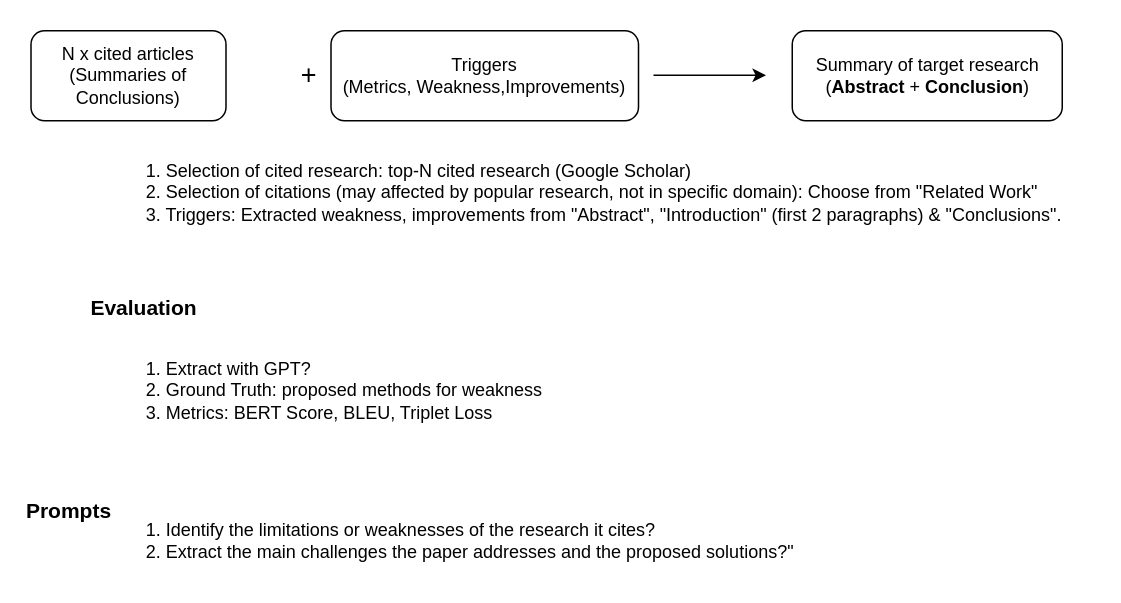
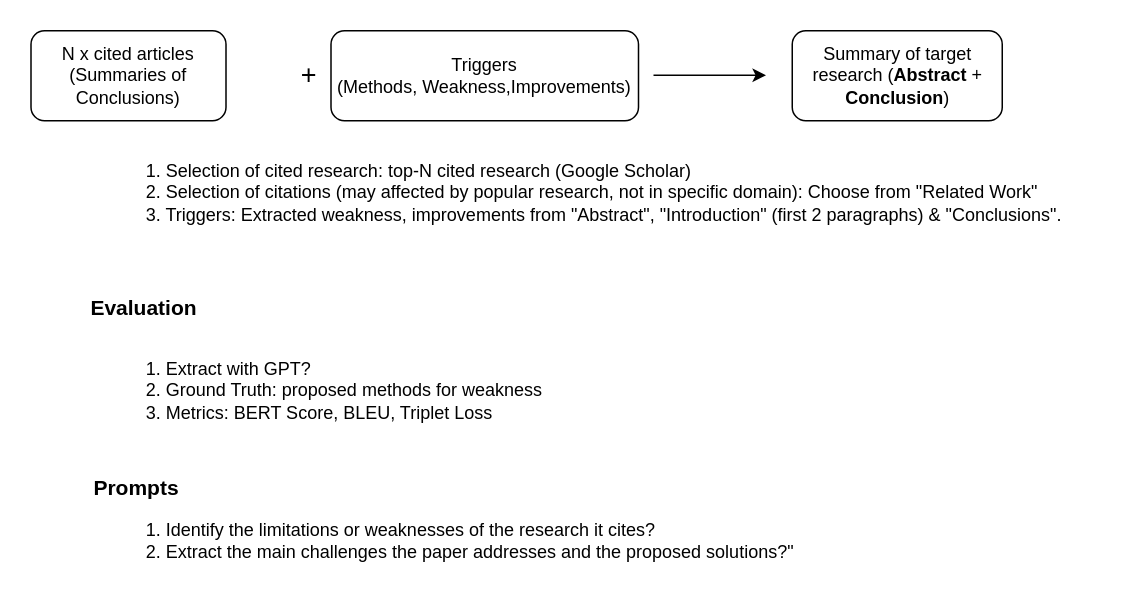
(485, 76) -> (485, 76)
(927, 76) -> (897, 76)
(68, 511) -> (136, 488)
